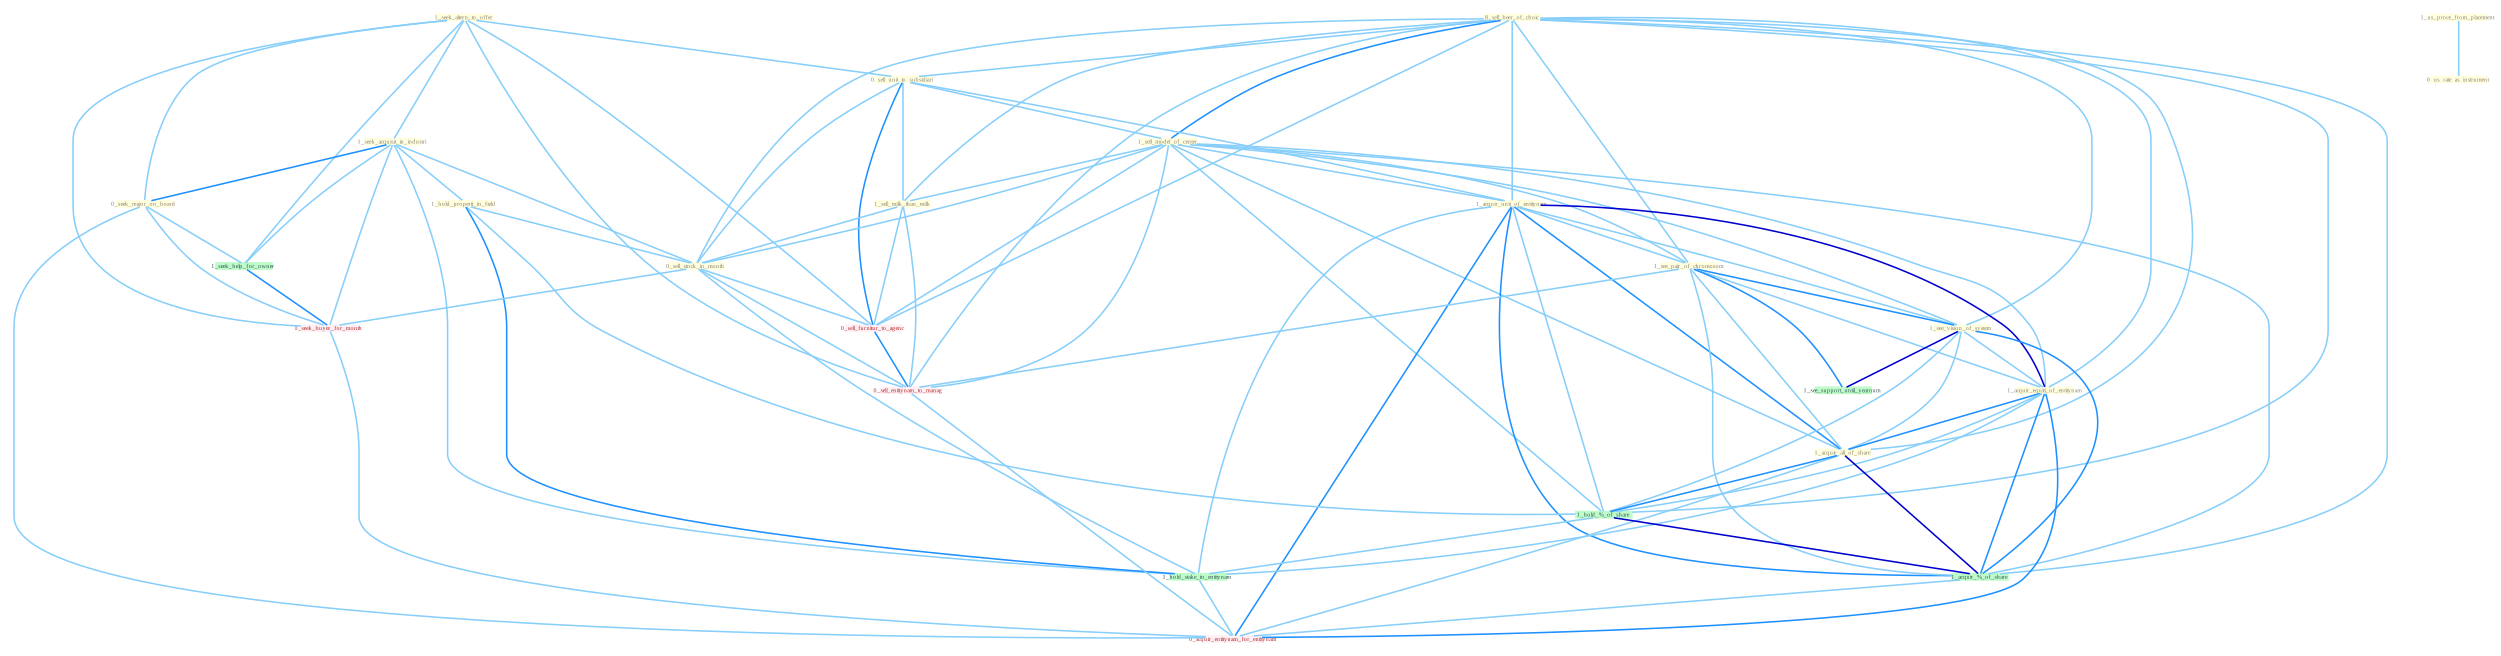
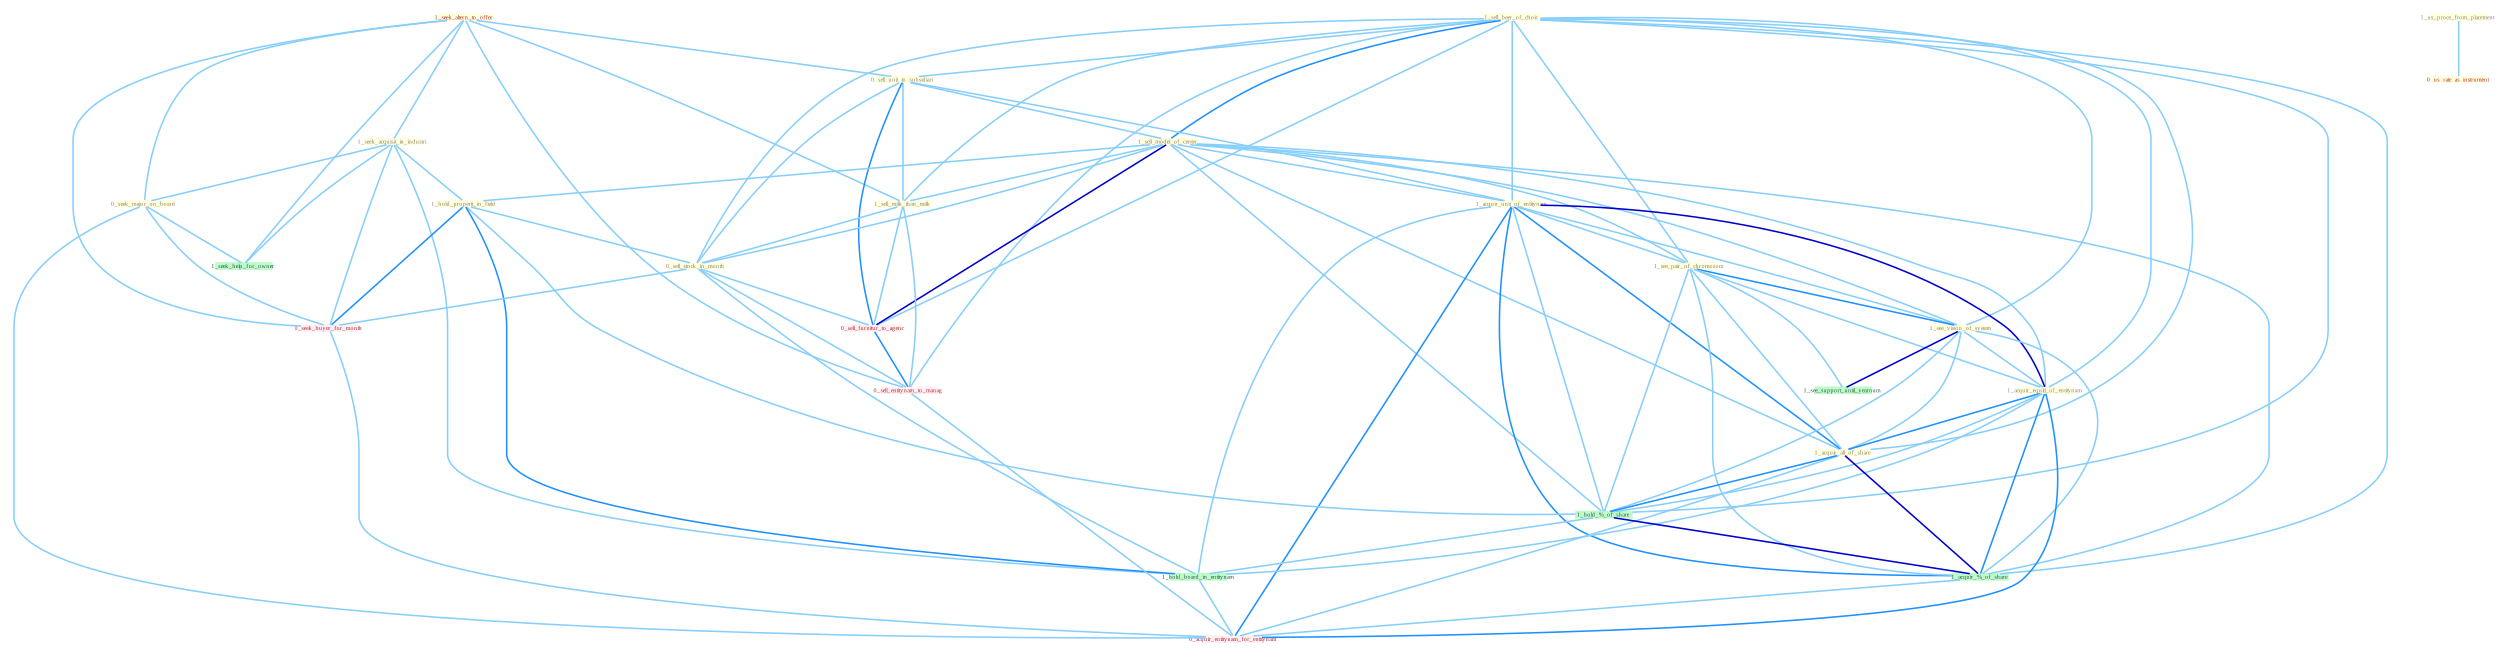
(465, 17) -> (465, 17)
(1512, 17) -> (1512, 17)
(2459, 80) -> (2459, 80)
(676, 164) -> (687, 106)
(269, 173) -> (269, 173)
(545, 204) -> none
(1000, 248) -> (1000, 248)
(287, 297) -> (397, 266)
(1779, 314) -> (1779, 314)
(1099, 316) -> (800, 174)
(1299, 328) -> (1647, 390)
(2095, 437) -> (2095, 437)
(1198, 577) -> (1198, 577)
